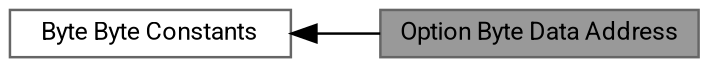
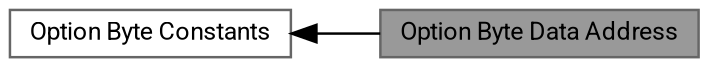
(150, 34) -> (150, 34)
